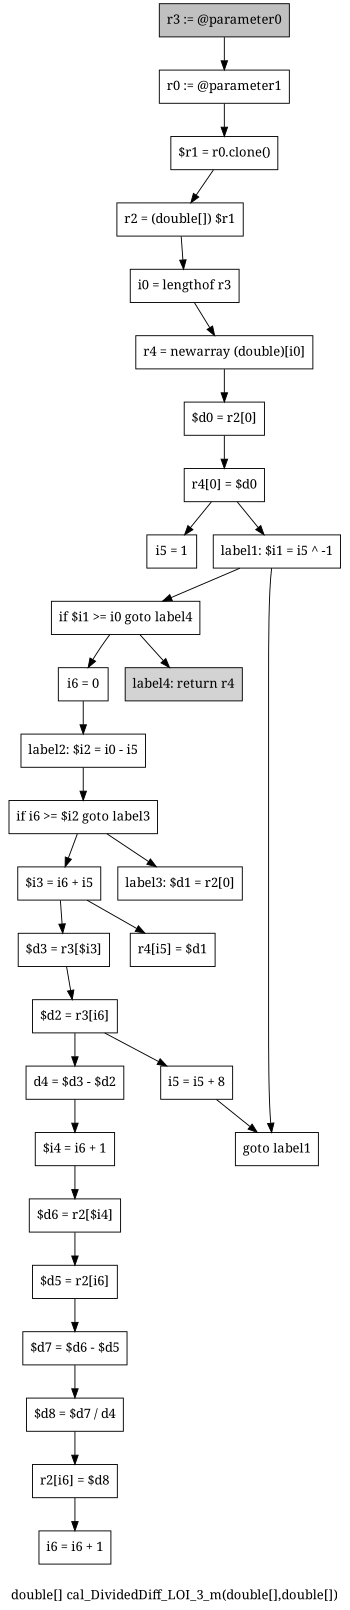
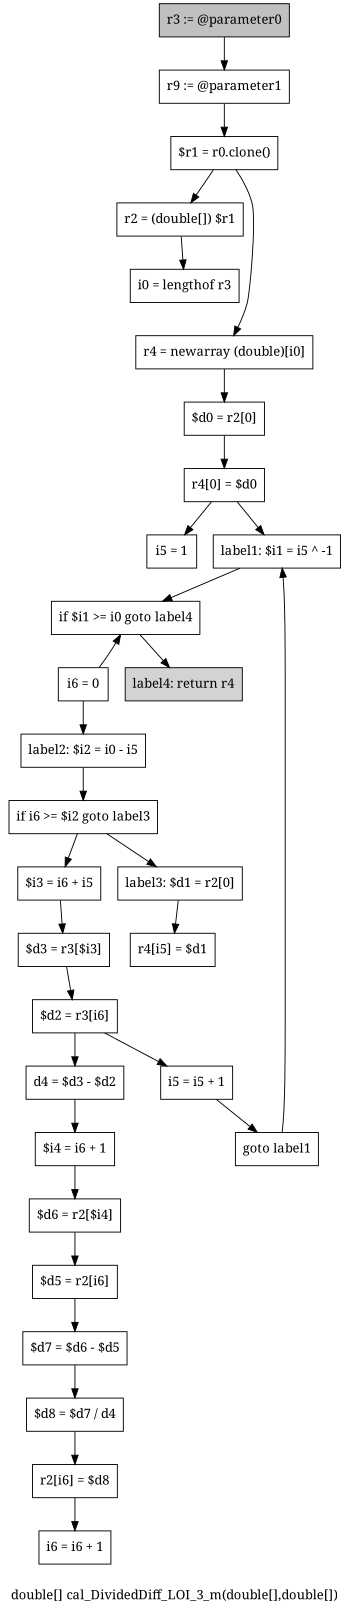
(224, 87) -> (224, 87)
(202, 315) -> (253, 248)
(101, 647) -> (108, 655)
(269, 846) -> (285, 855)
(112, 914) -> (177, 912)
(197, 1083) -> (197, 1083)
